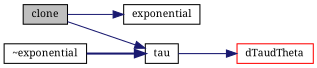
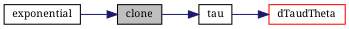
(90, 14) -> (94, 14)
(45, 54) -> none
